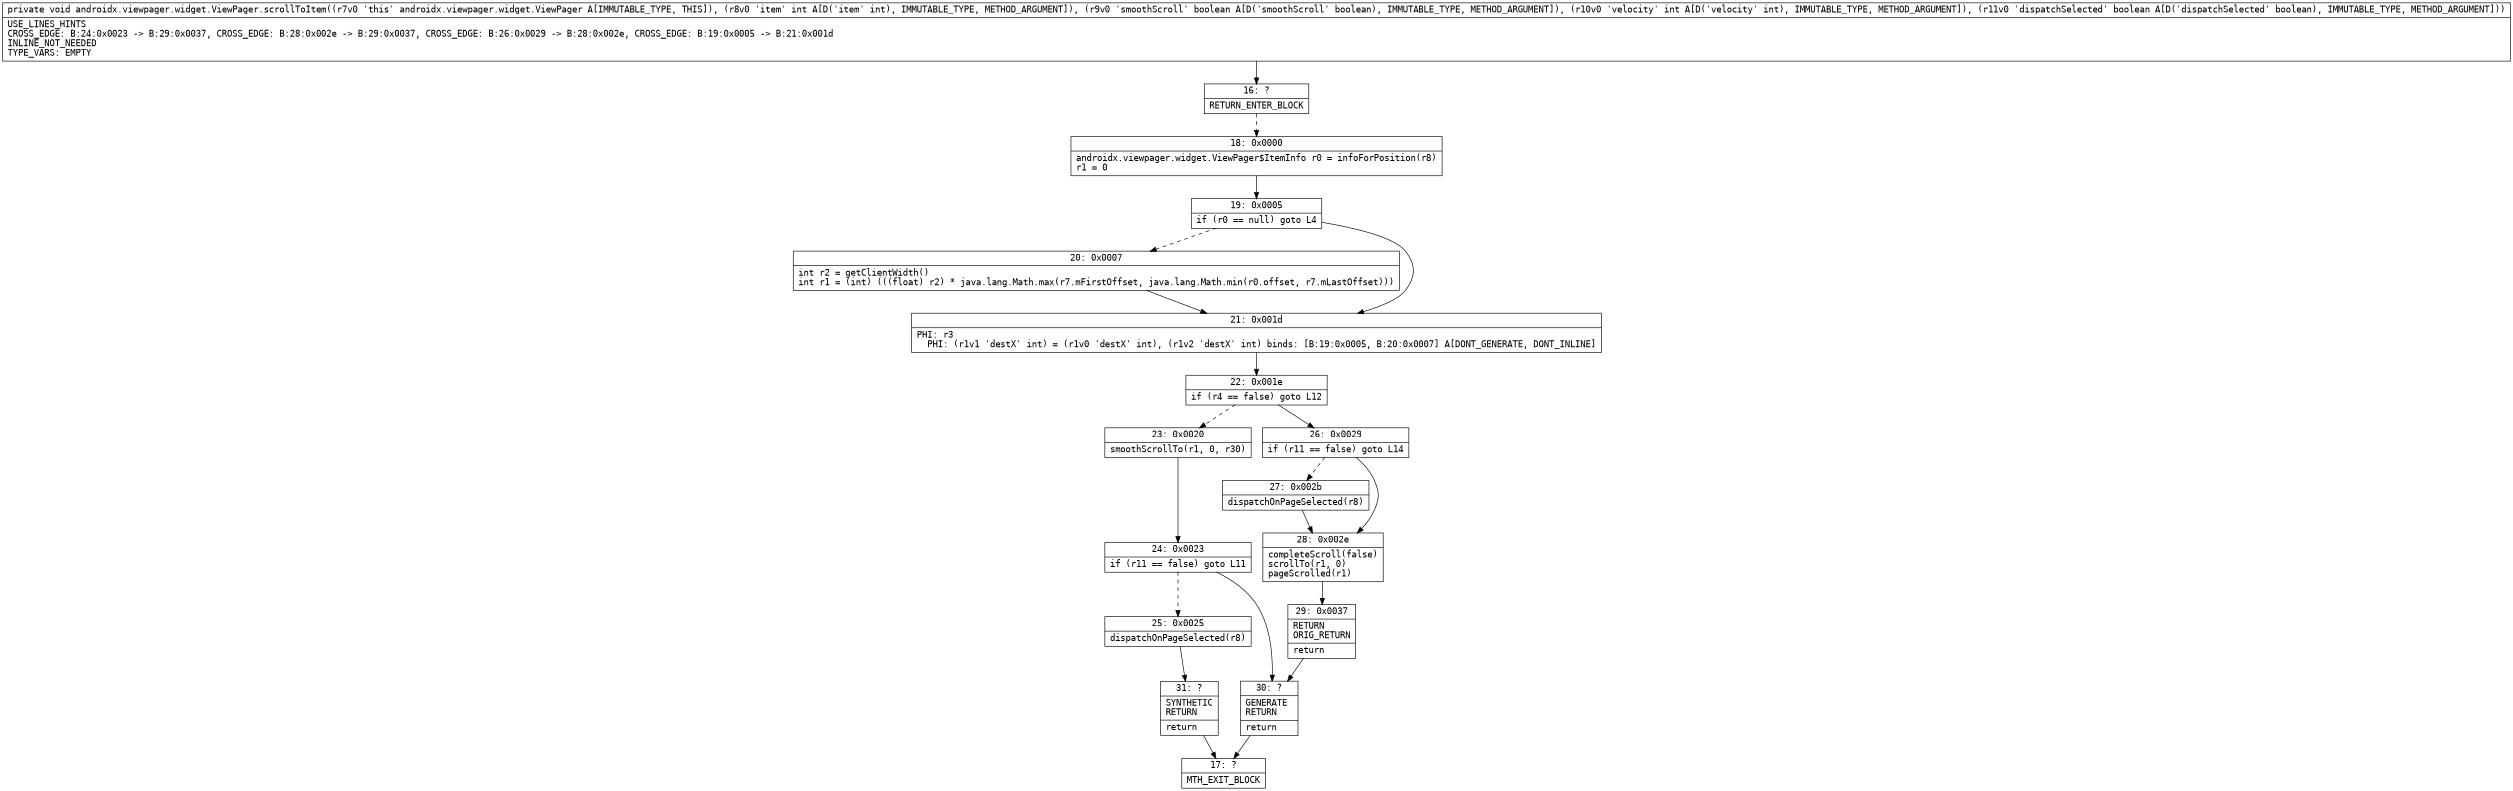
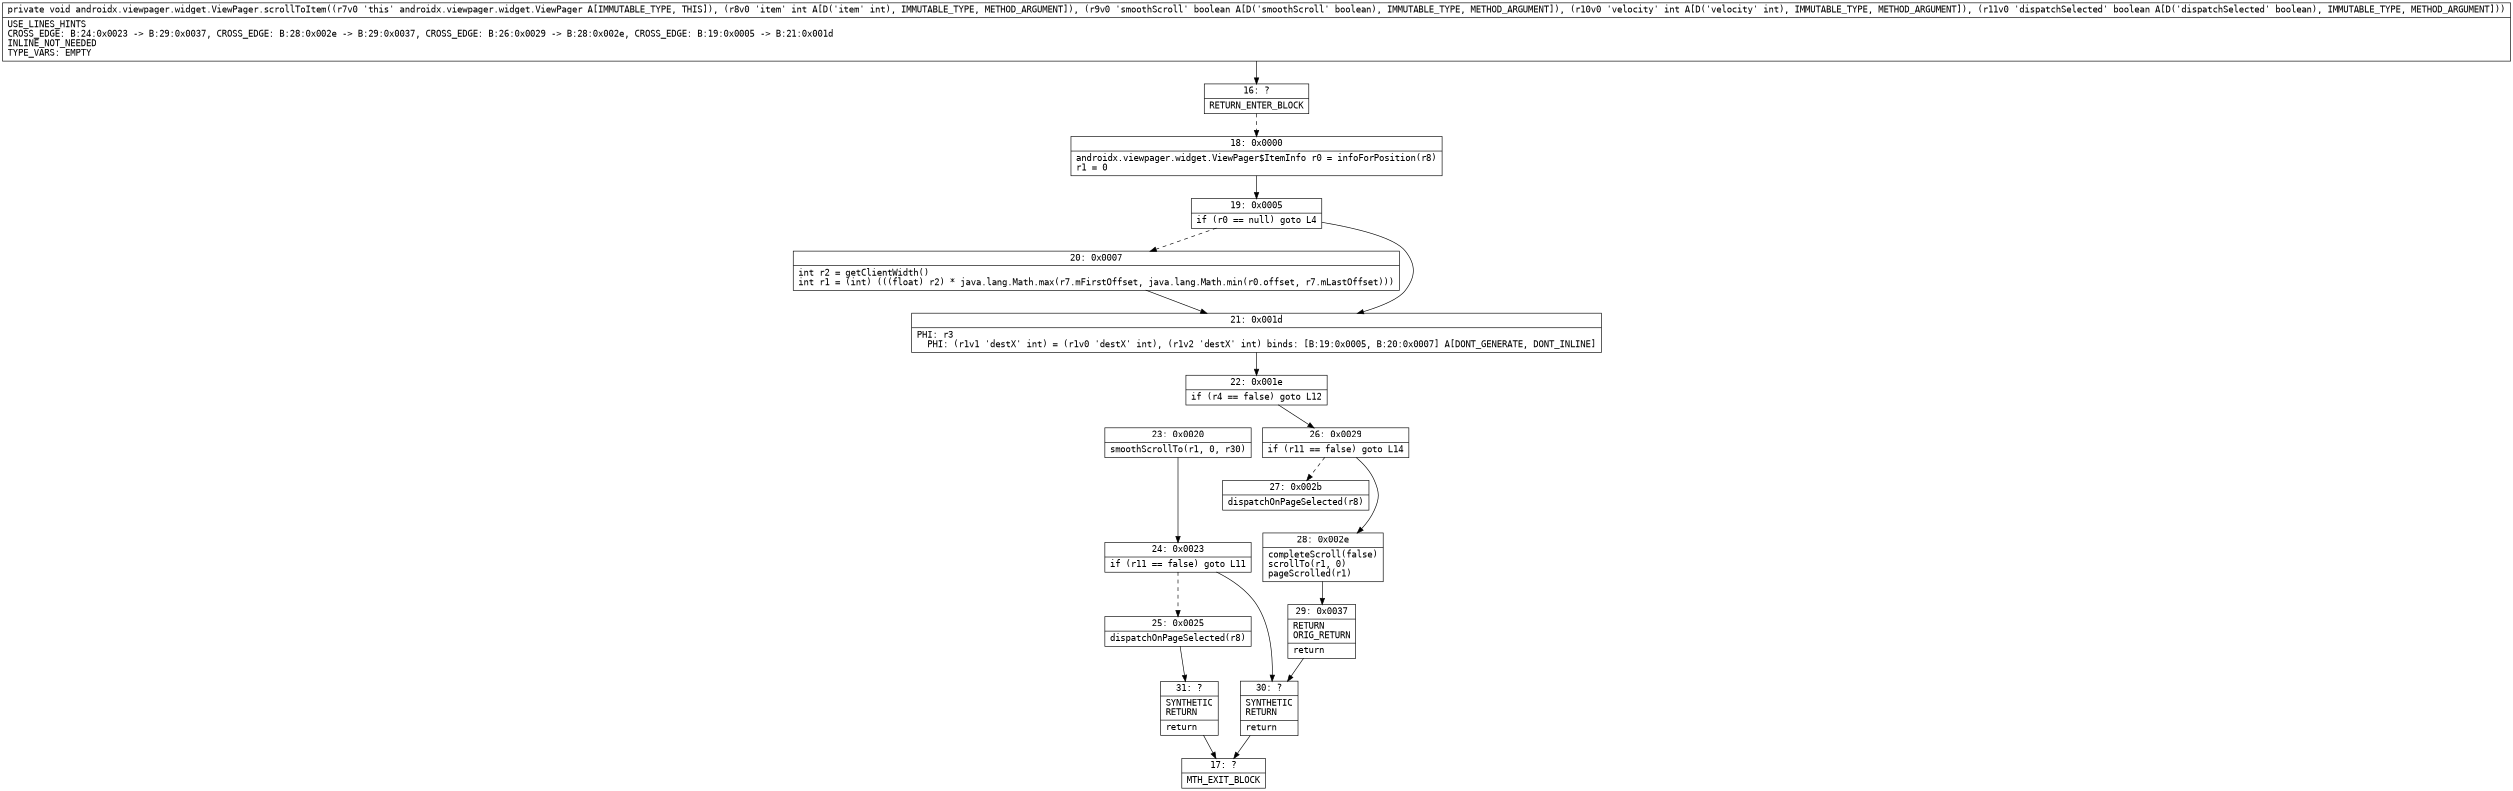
(1220, 415) -> none
(1306, 519) -> none
(1267, 703) -> (1269, 703)
